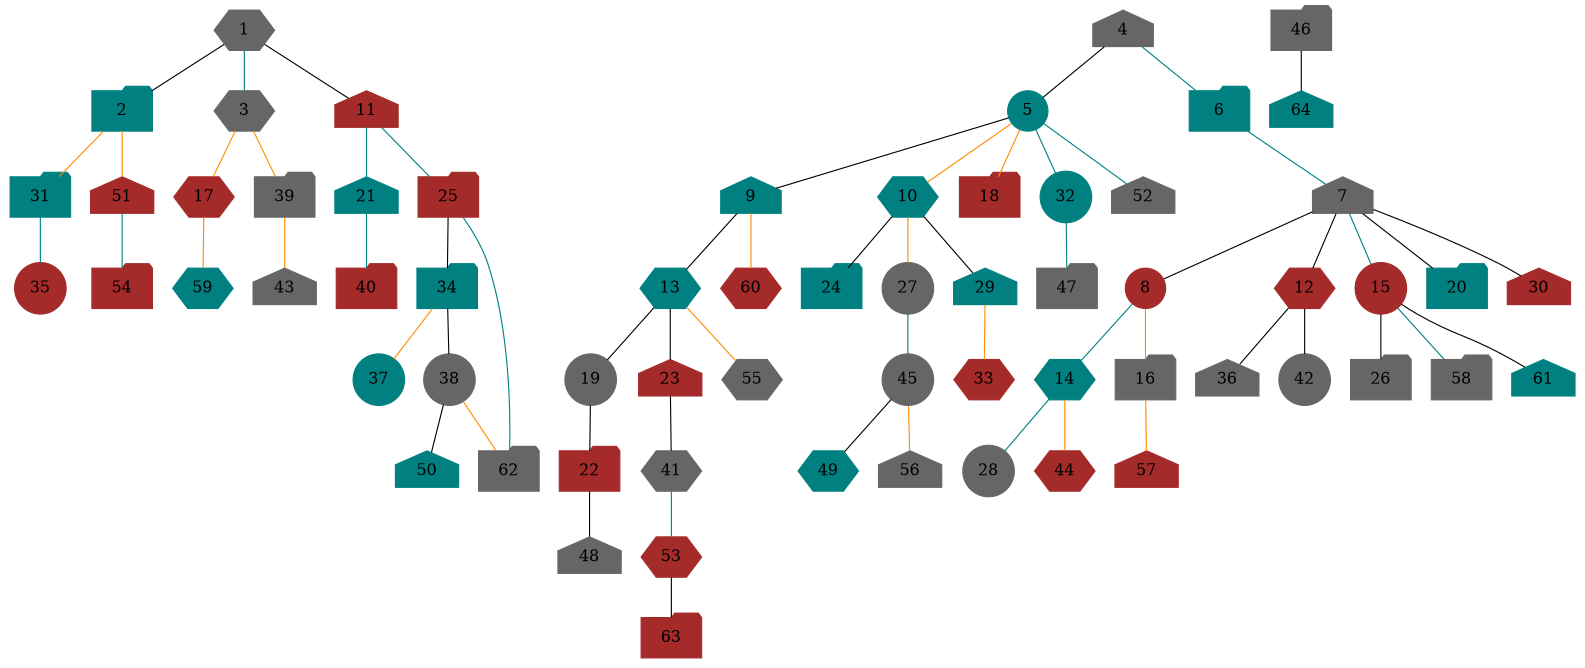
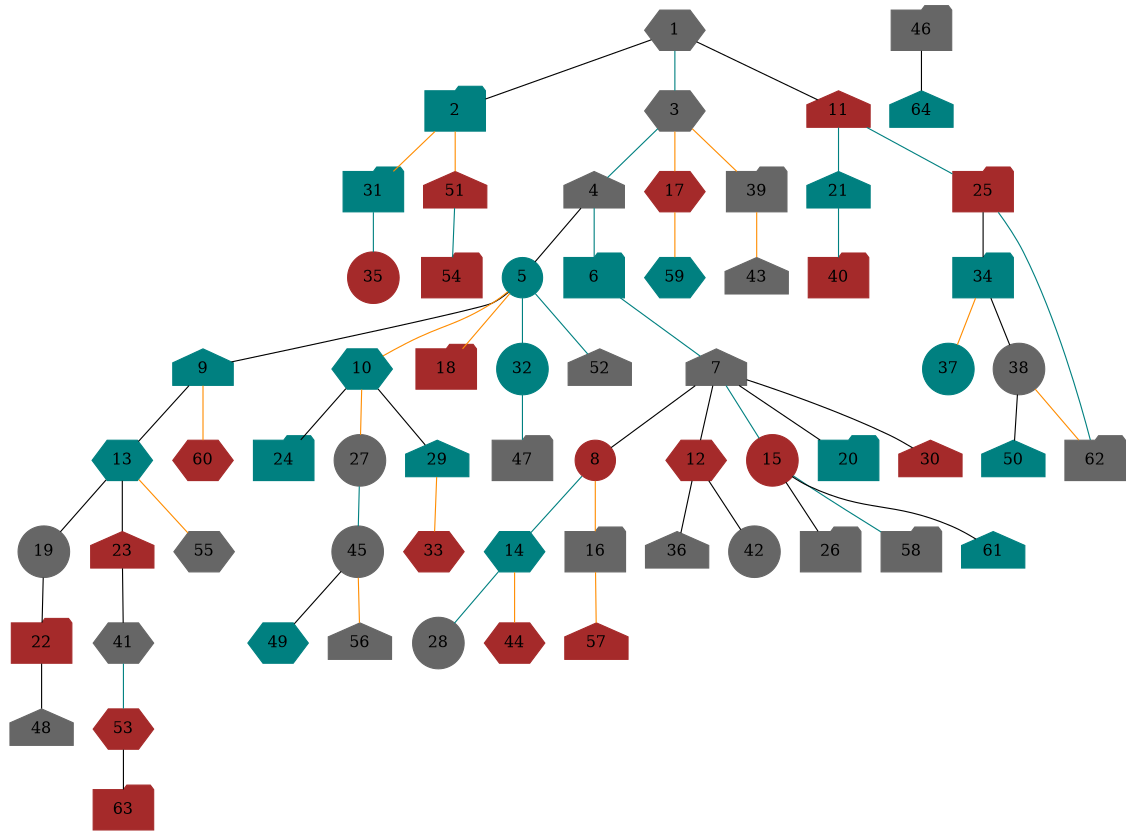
none -> (633, 153)
